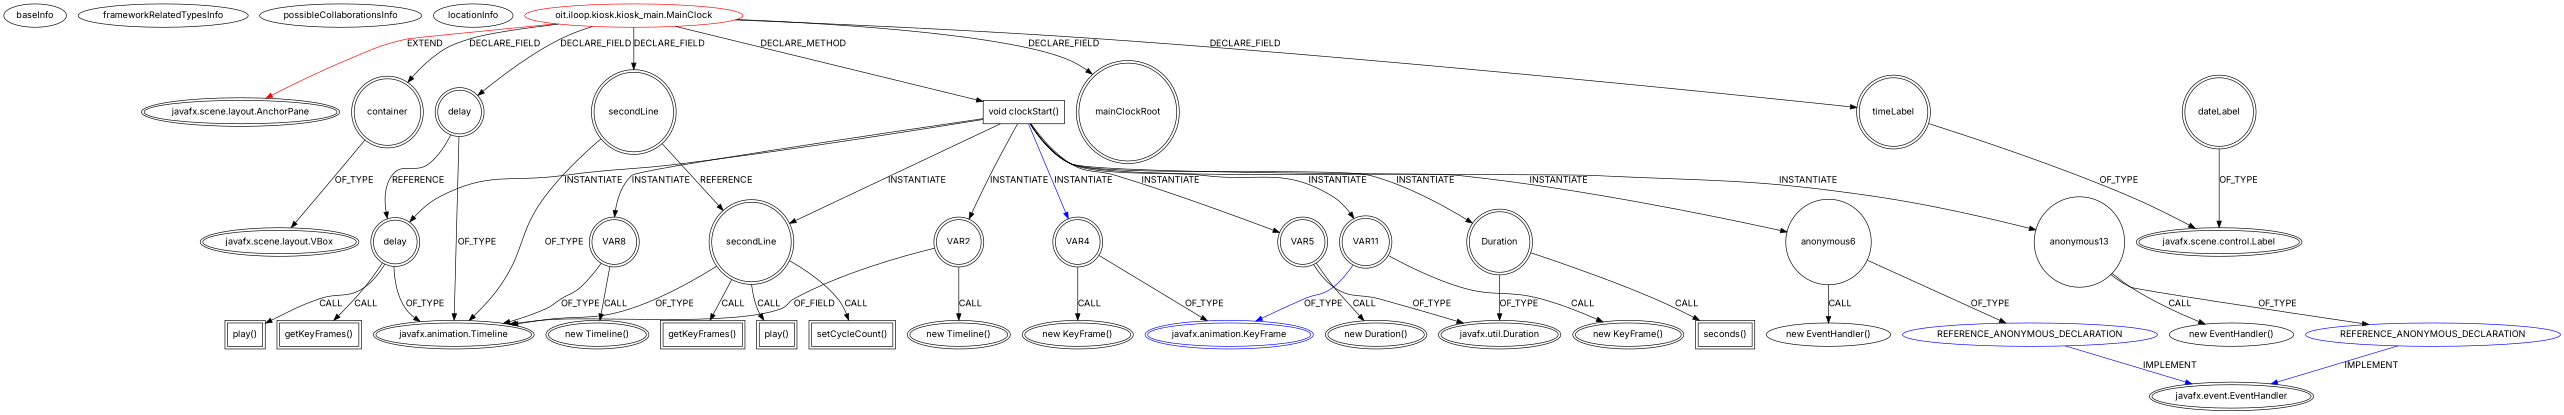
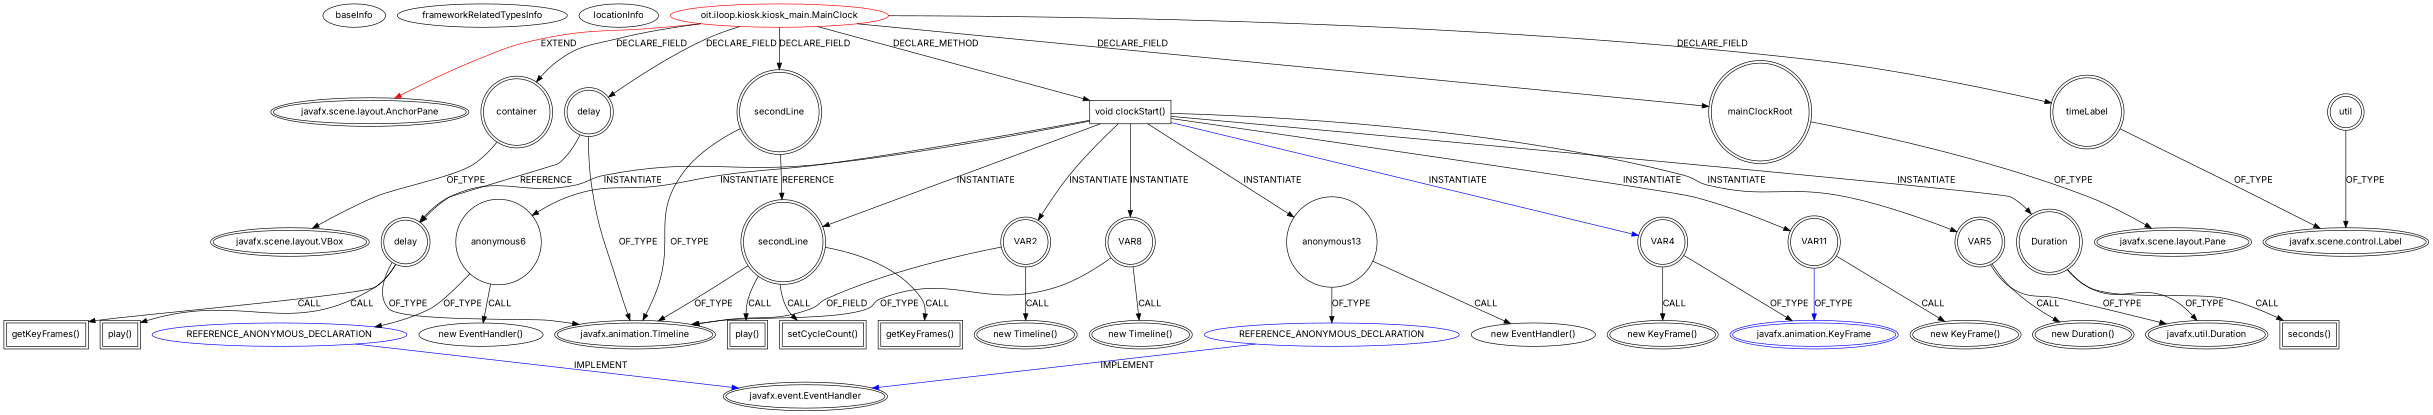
(341, 16) -> none
(2219, 112) -> (2346, 112)
none -> (2173, 242)
